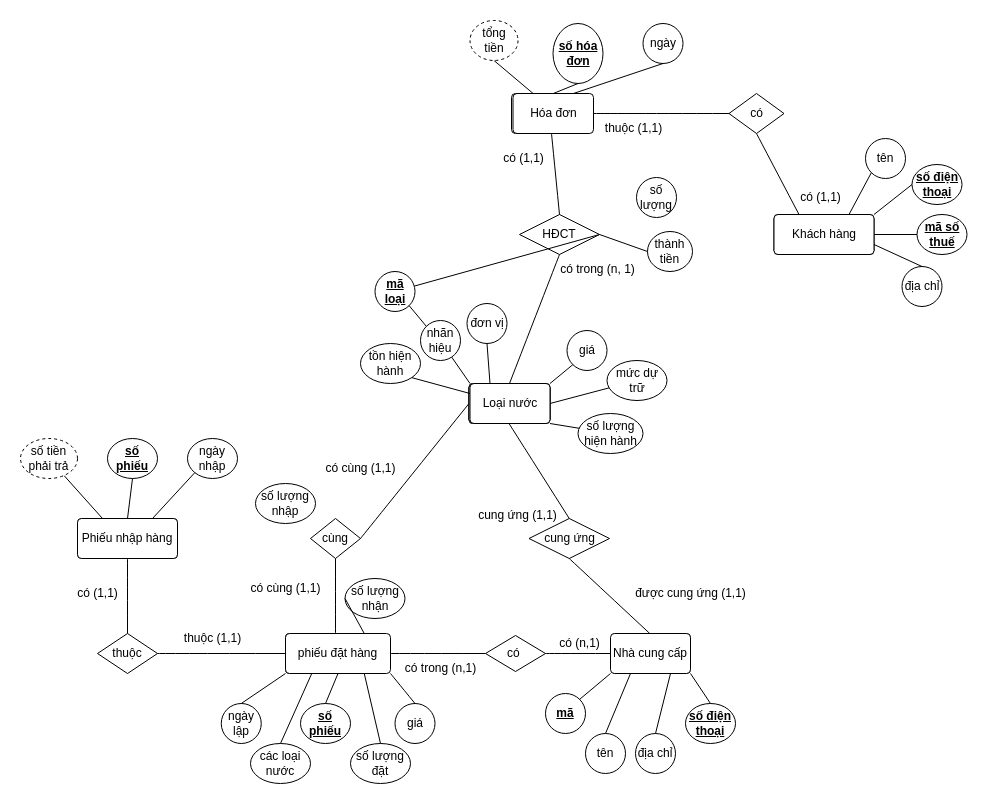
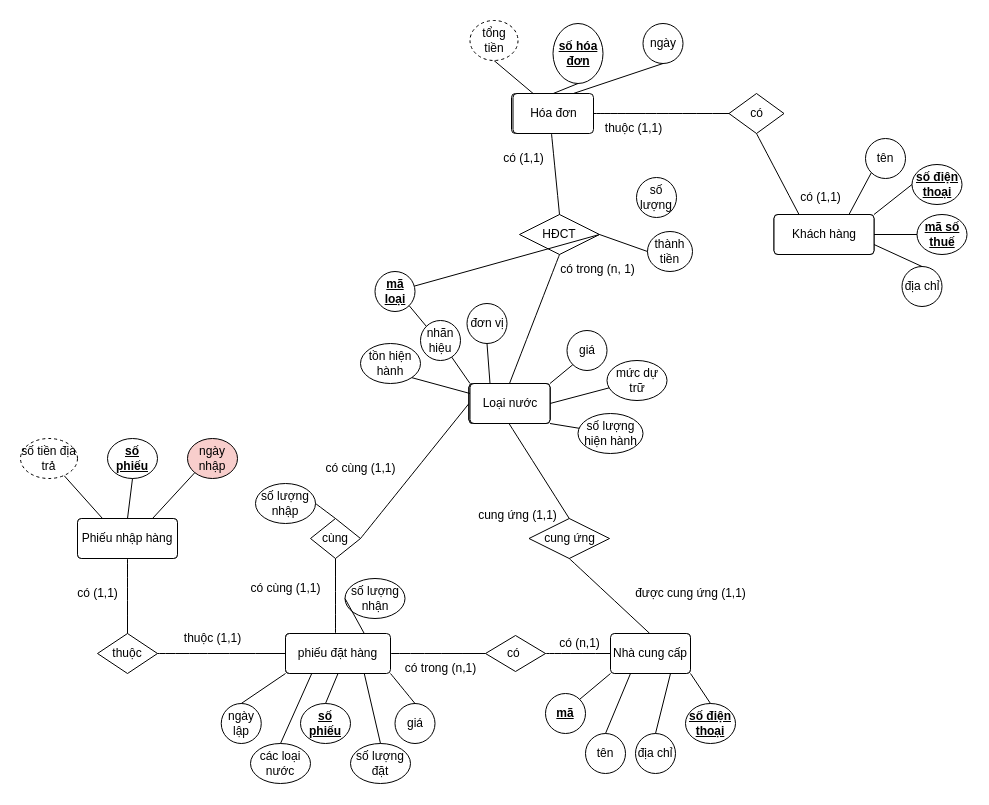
(49, 459) -> (49, 459)
(213, 459) -> (213, 459)
none -> (325, 511)
